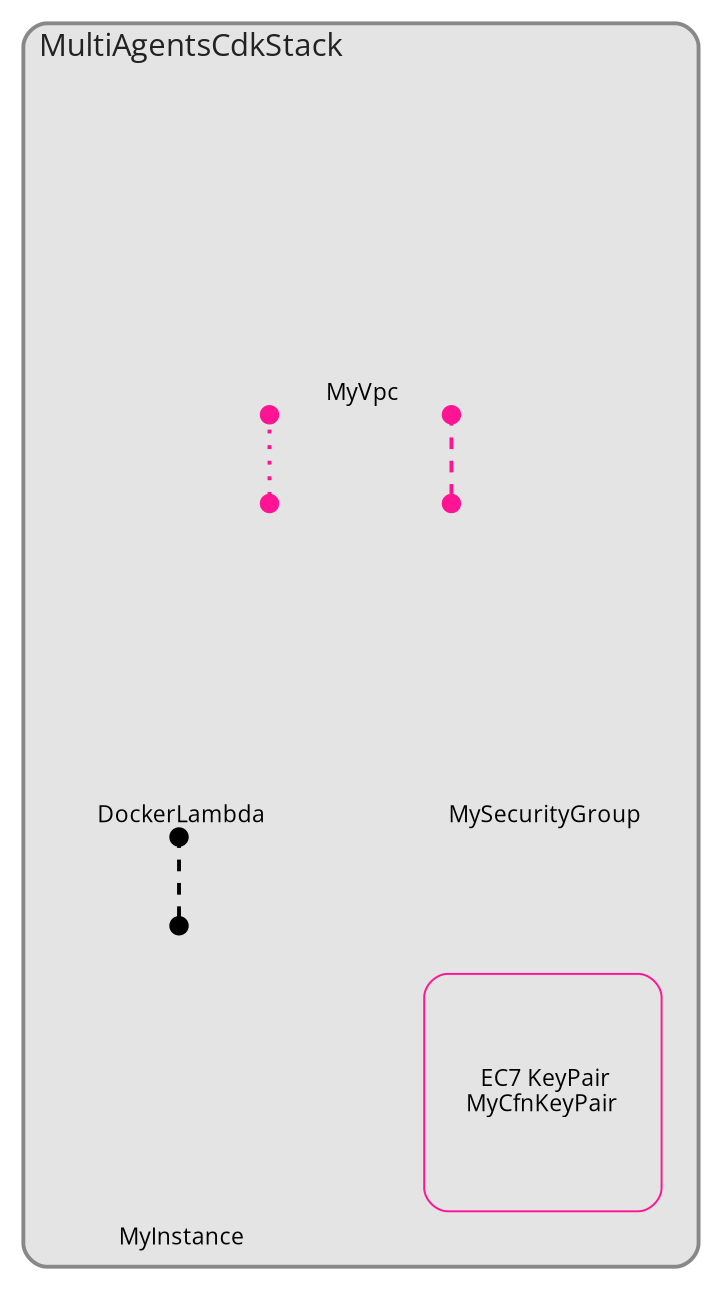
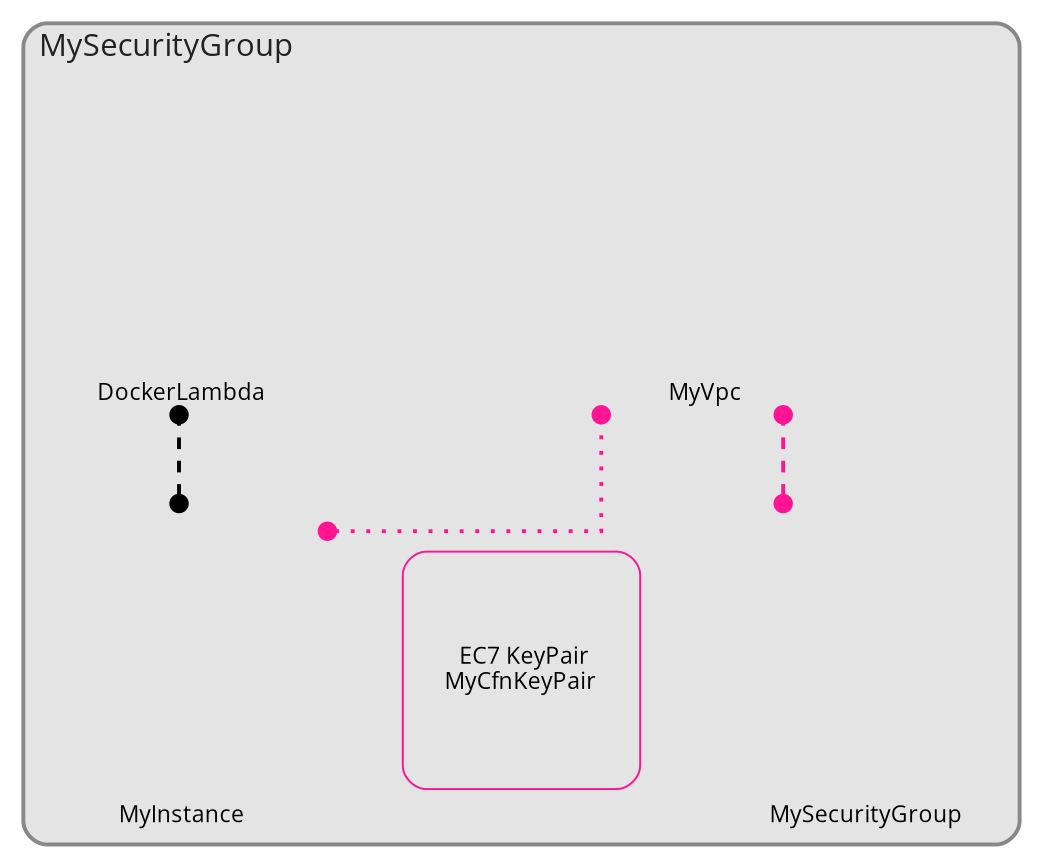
(192, 49) -> (166, 49)
(269, 459) -> (523, 531)
